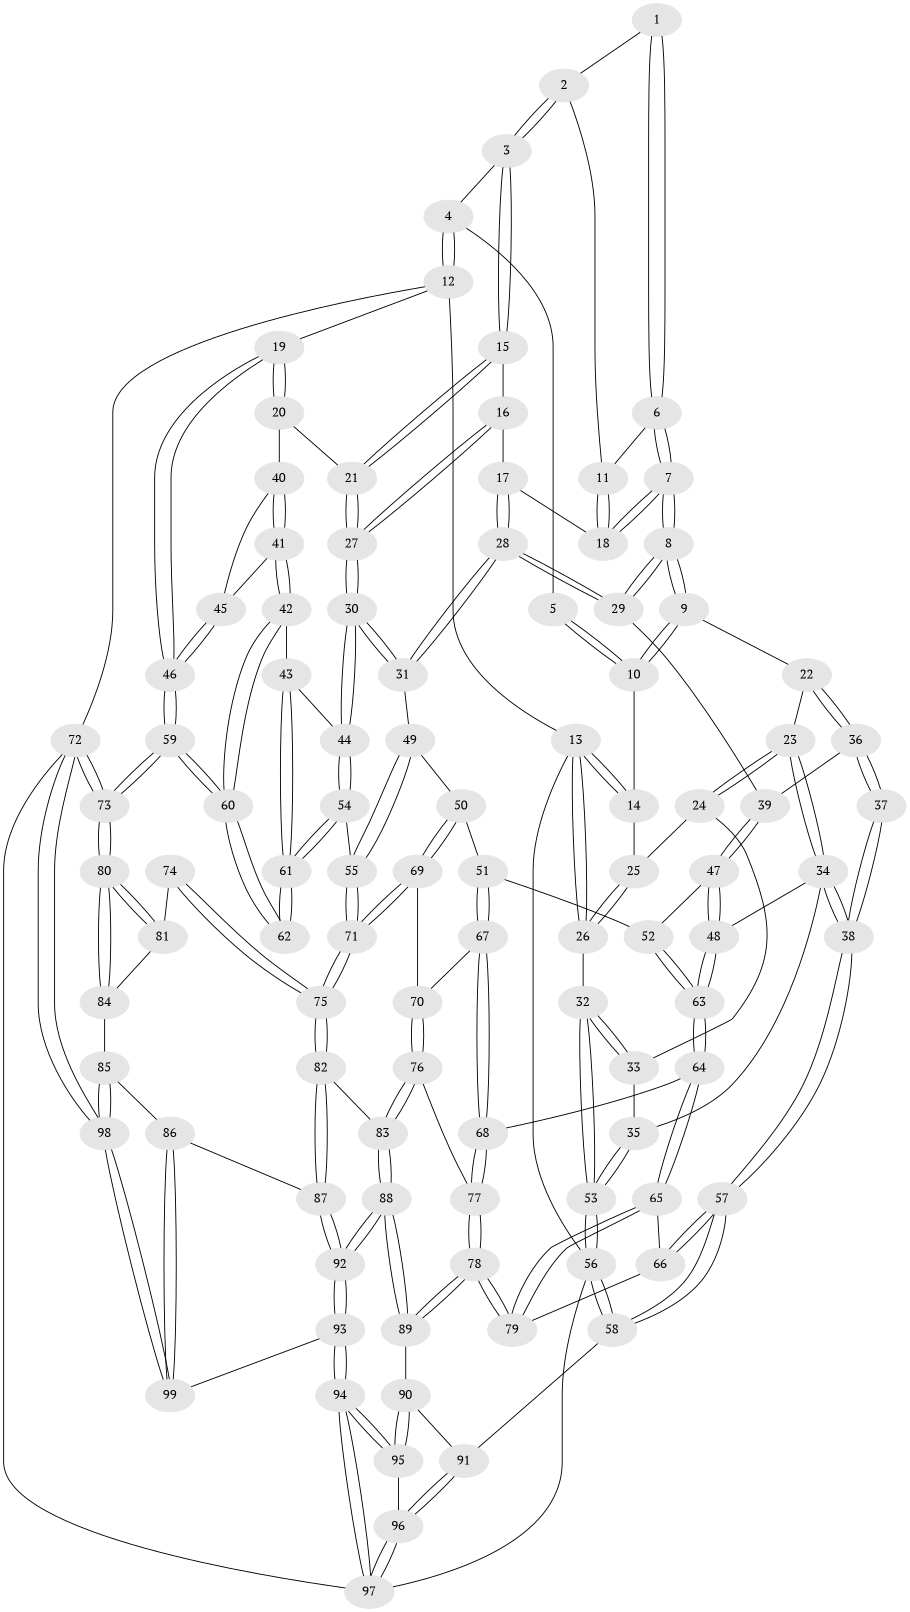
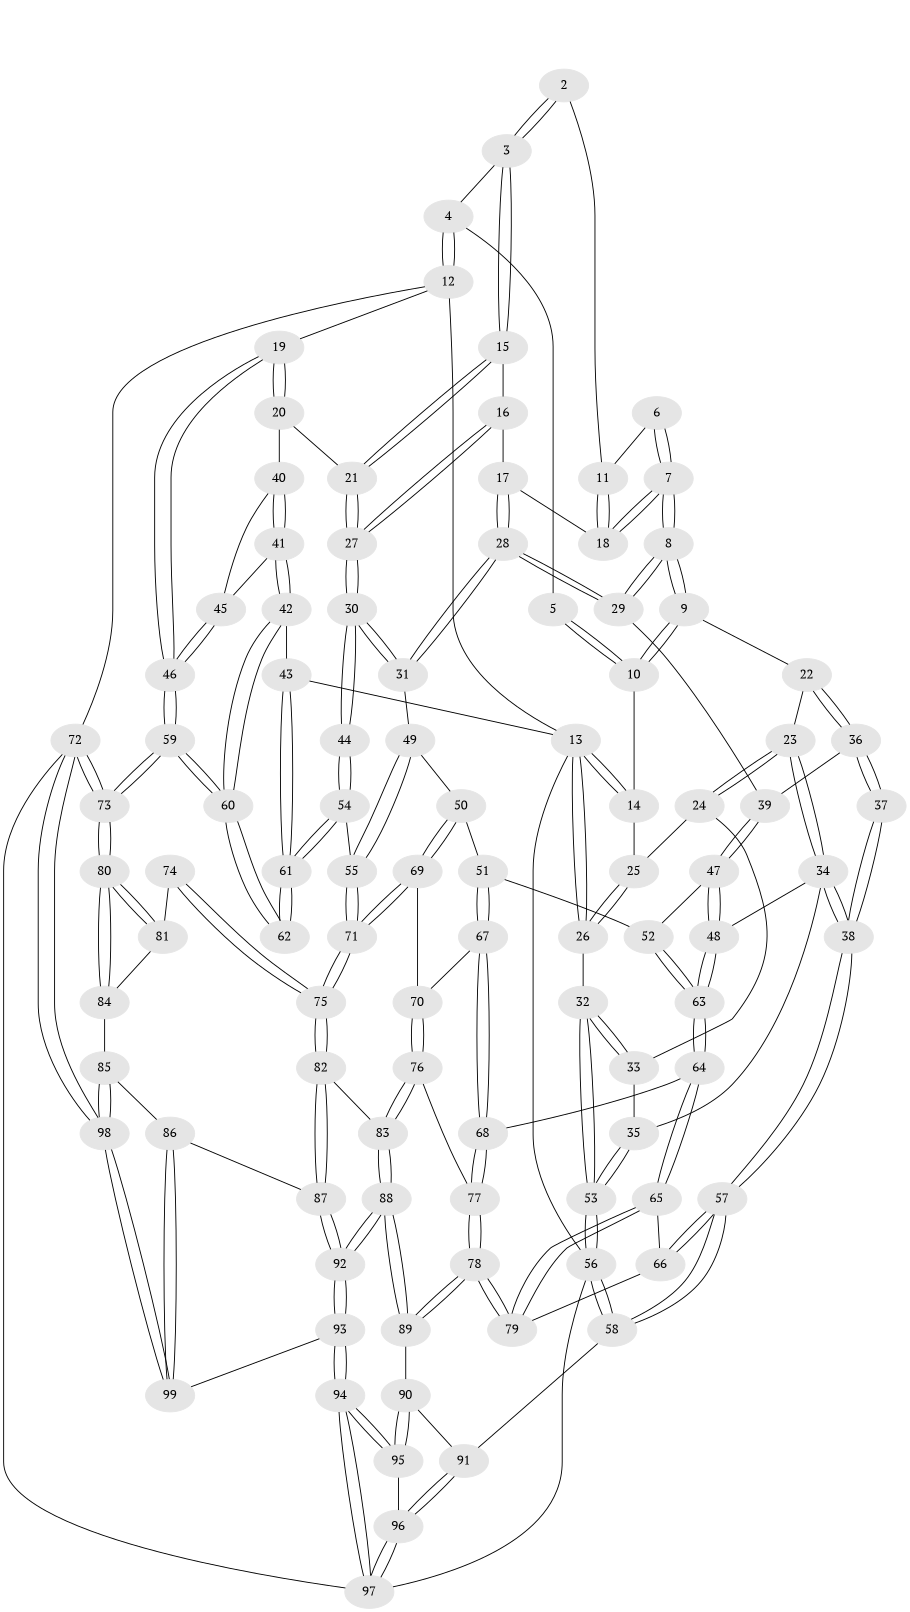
(657, 20) -> none
(316, 708) -> (431, 708)
